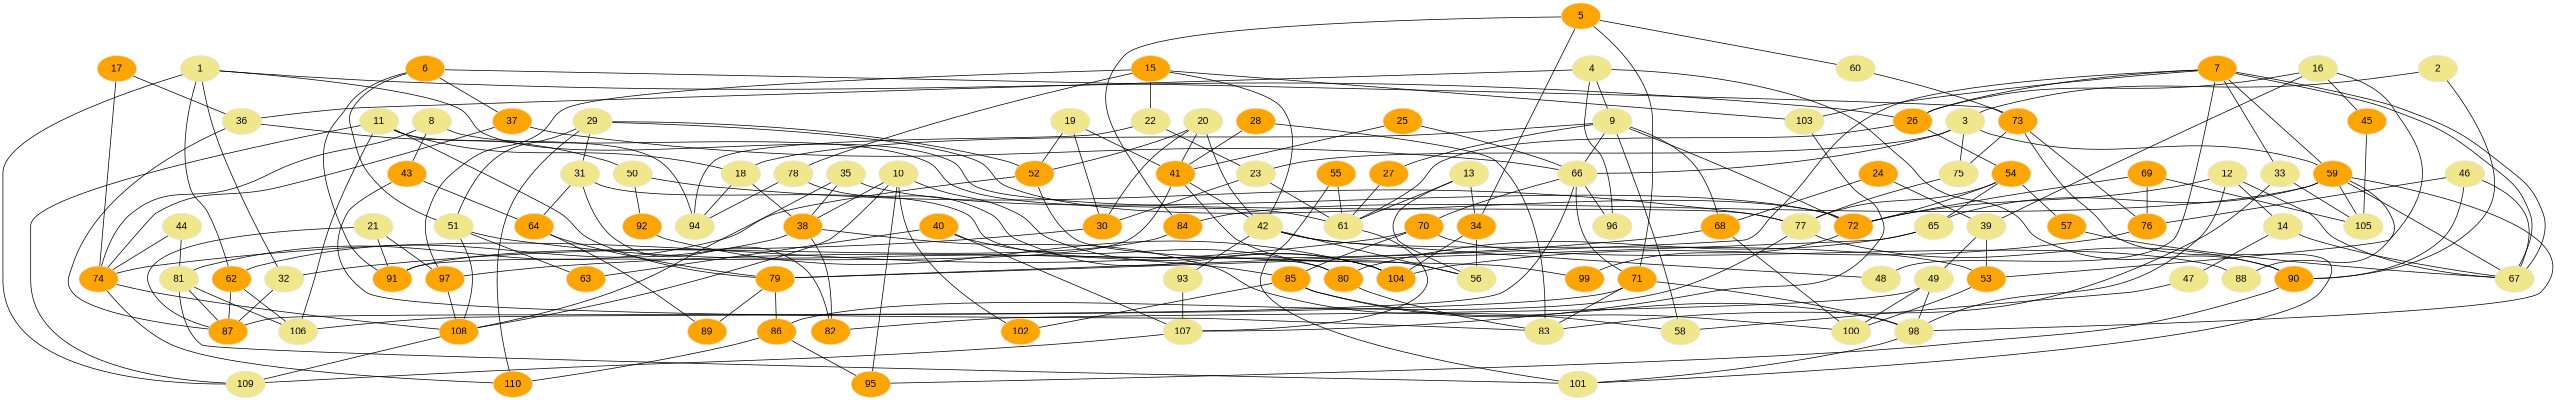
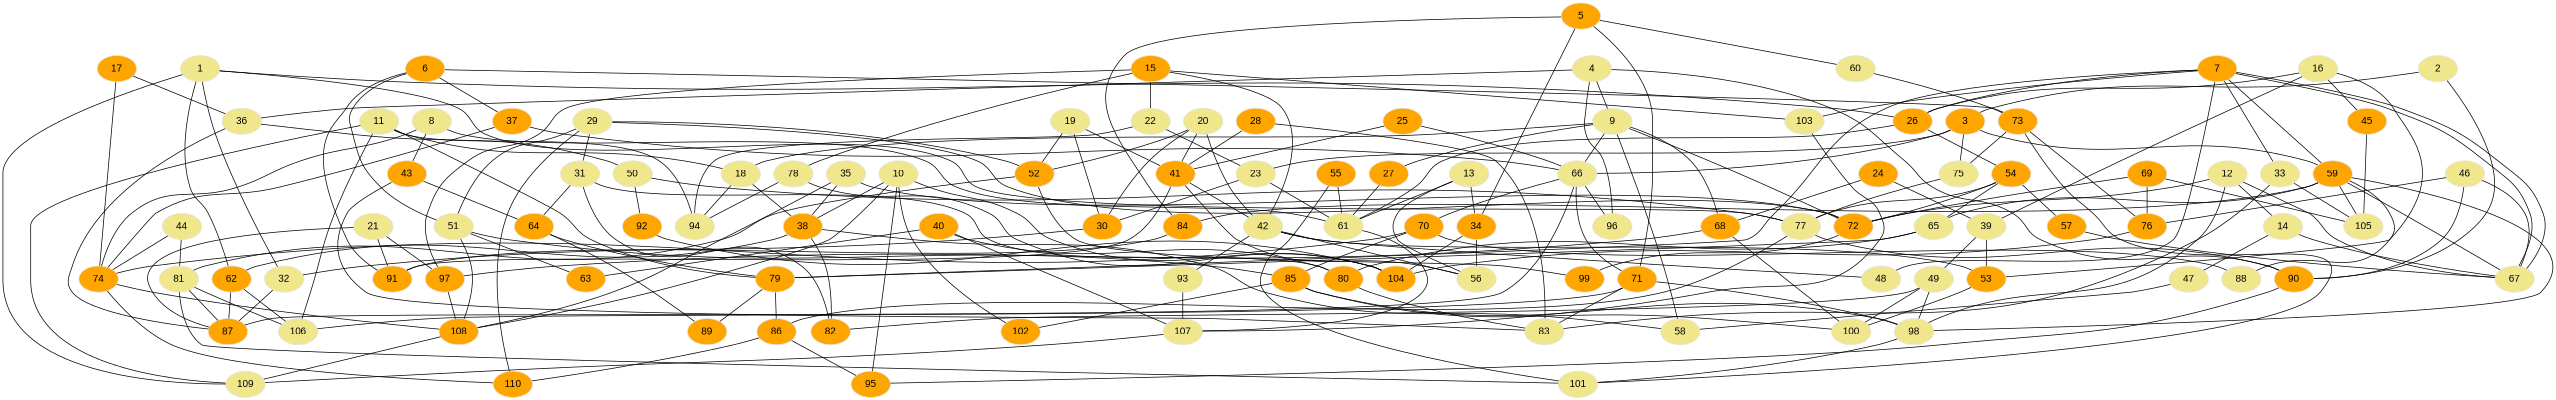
(1965, 121) -> (1965, 121)
